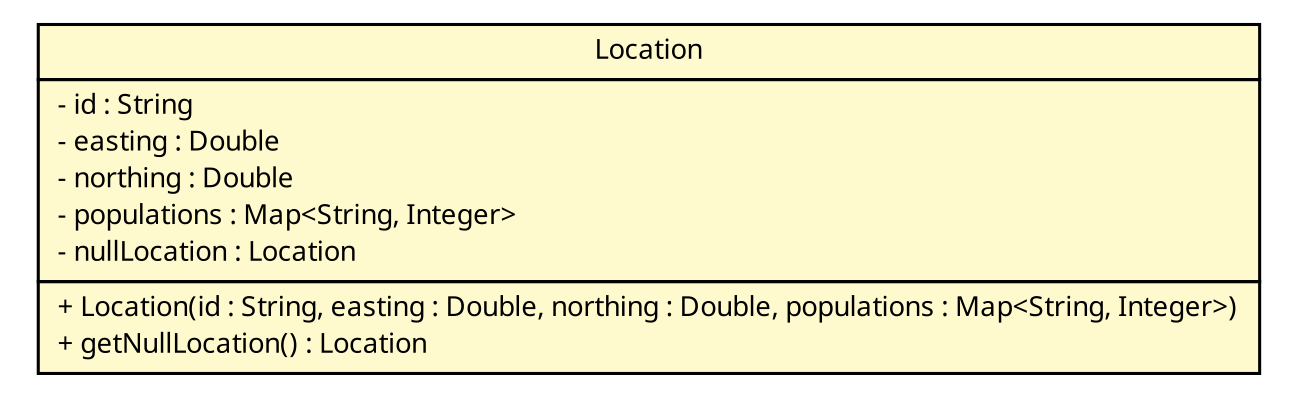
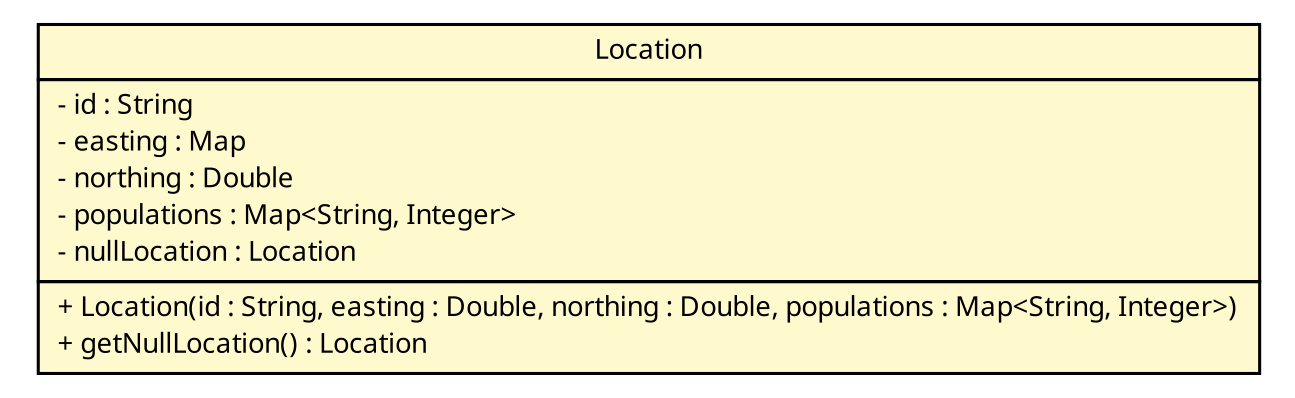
(170, 142) -> (153, 142)
